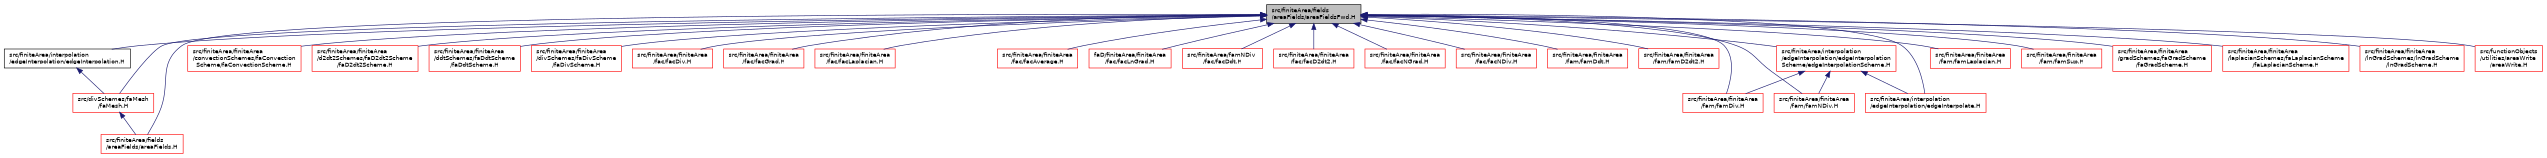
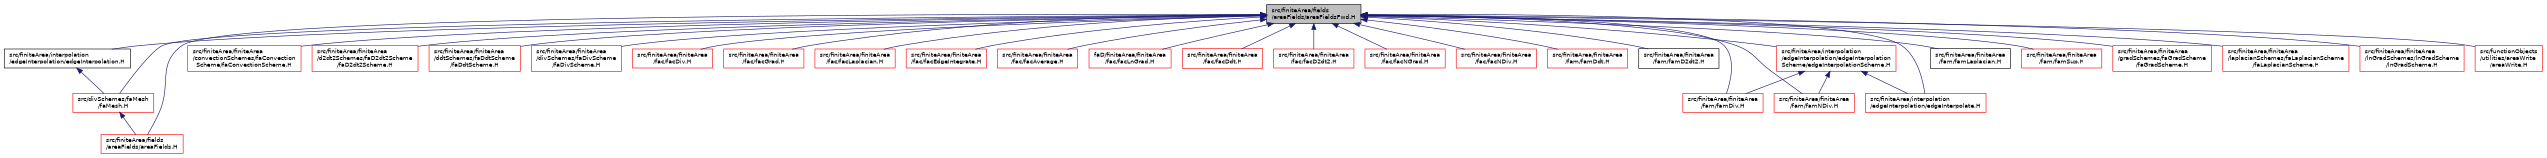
none -> (946, 58)
(1223, 58) -> (1223, 58)
(1679, 58) -> (1679, 58)
(1970, 58) -> (1970, 58)
